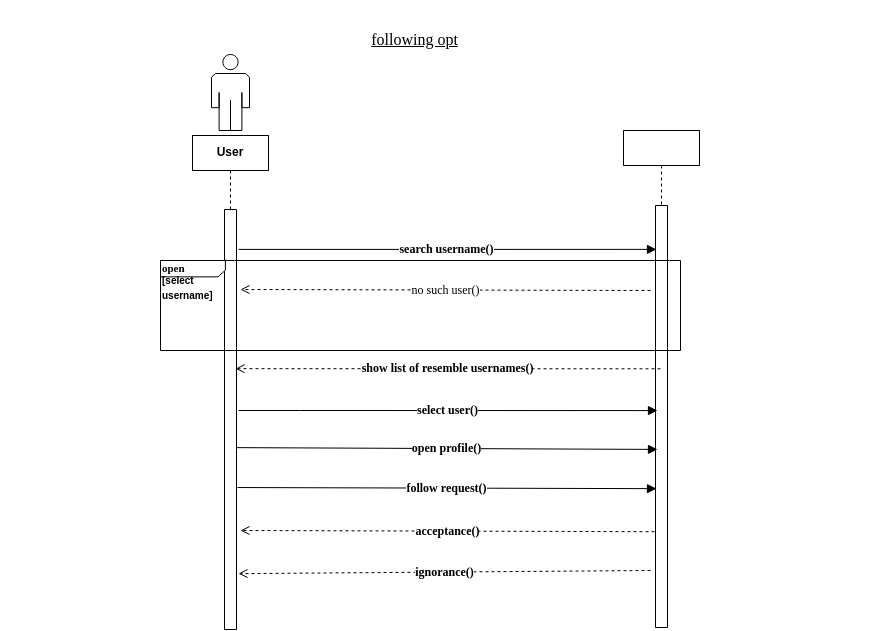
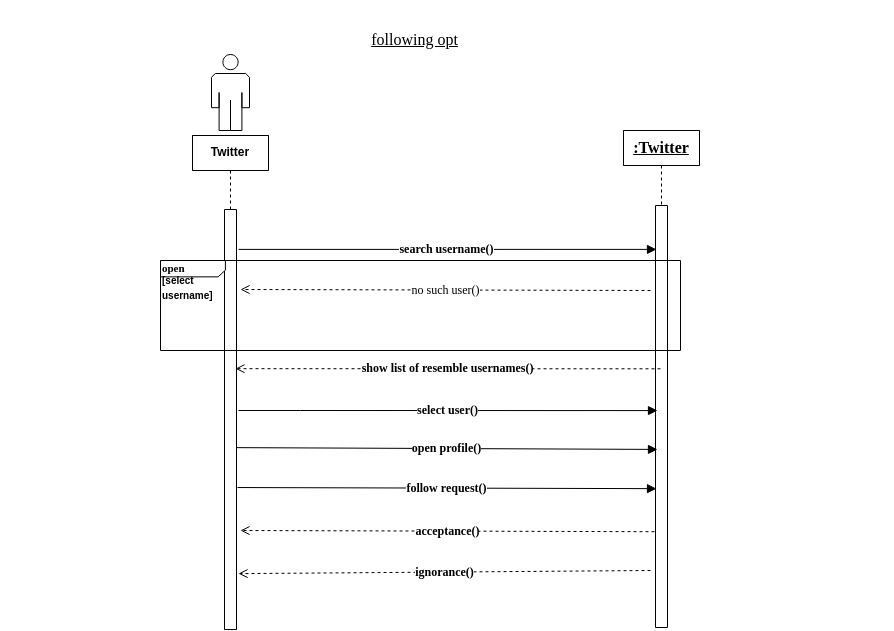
none -> (662, 148)
(231, 153) -> (231, 153)
